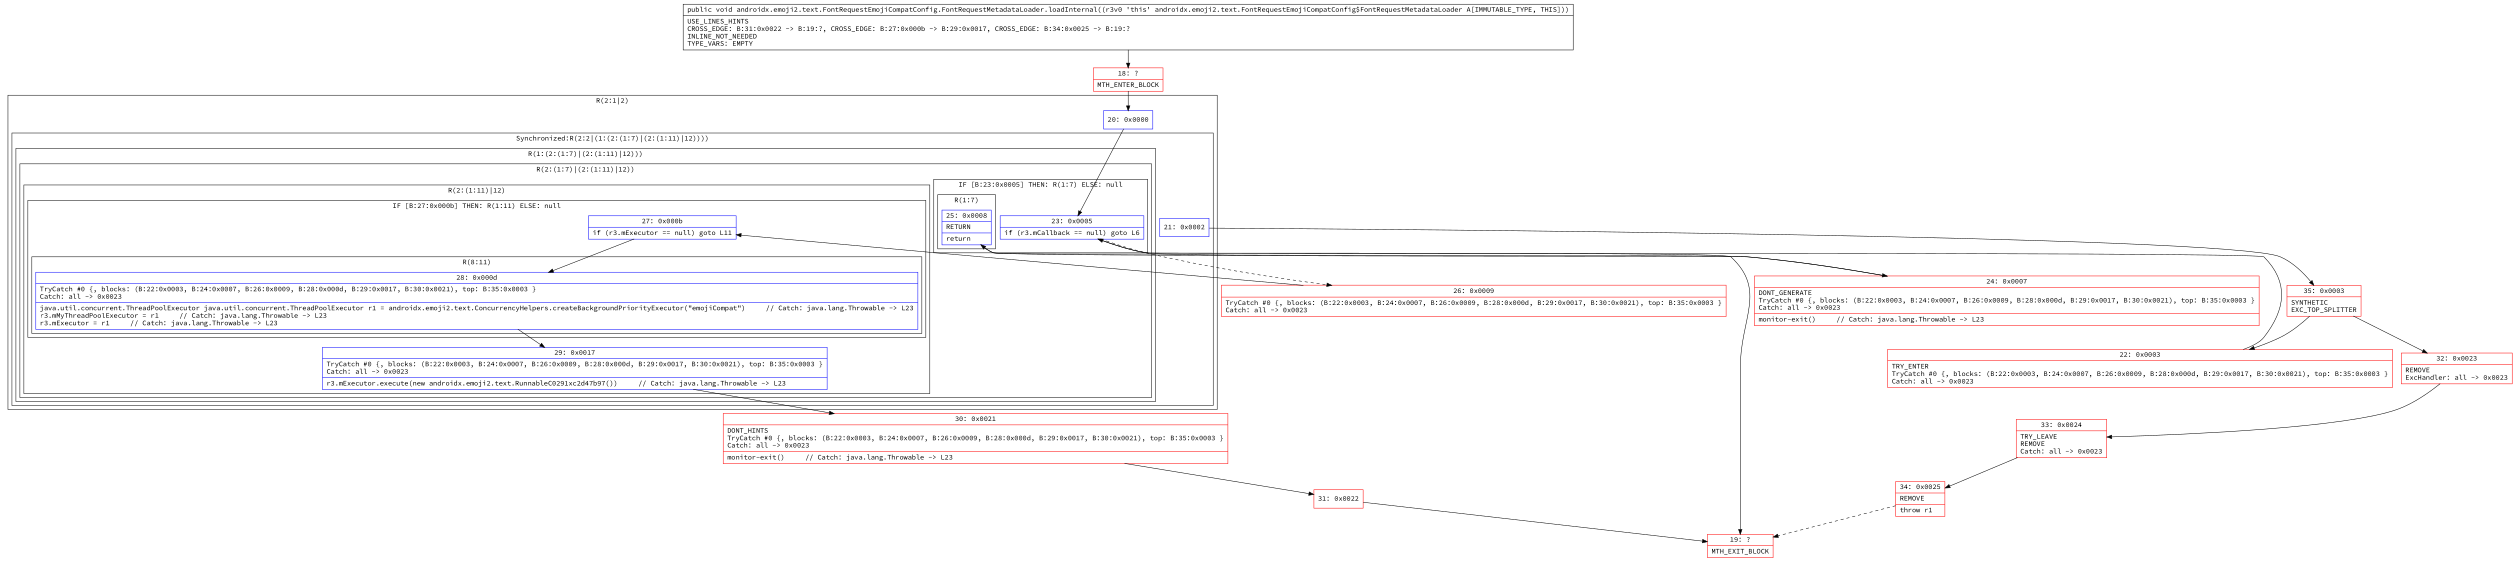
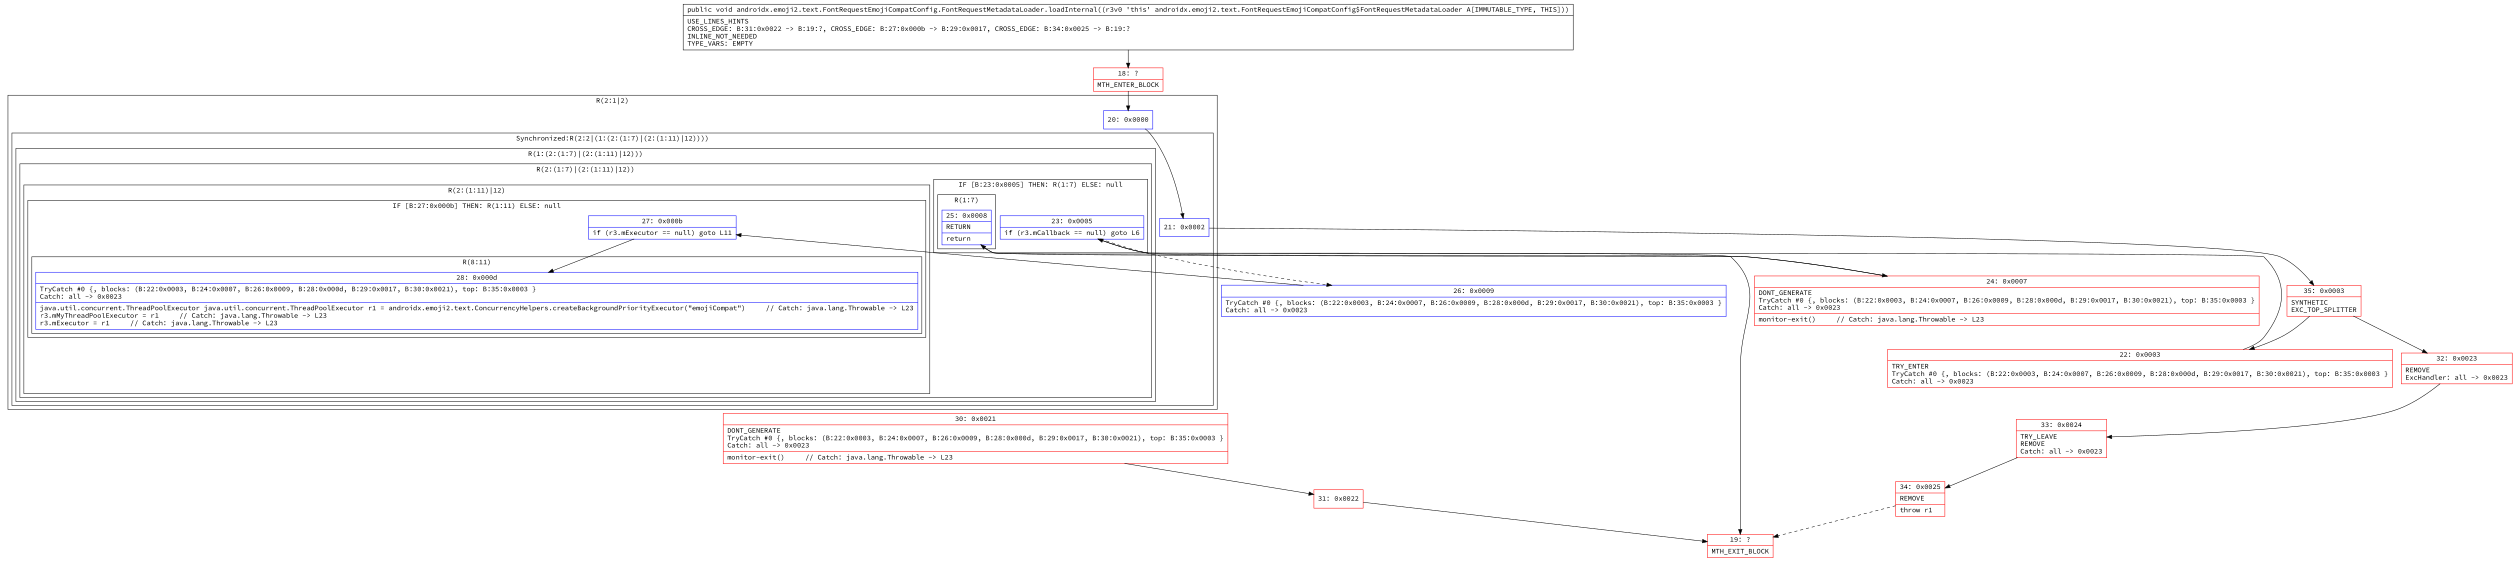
(1102, 170) -> (1170, 168)
(1474, 301) -> (1474, 301)
(575, 368) -> none
(748, 431) -> (754, 431)
